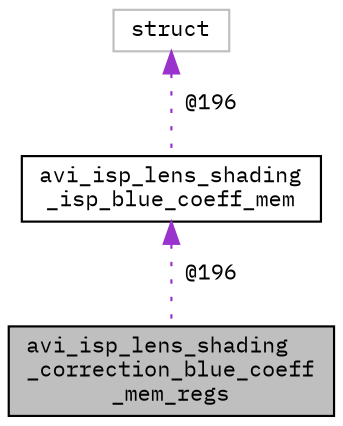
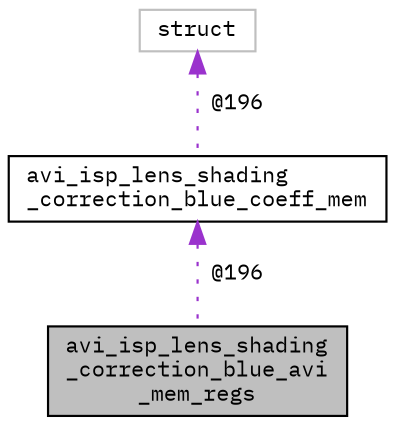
(171, 189) -> (198, 189)
(171, 371) -> (198, 371)
